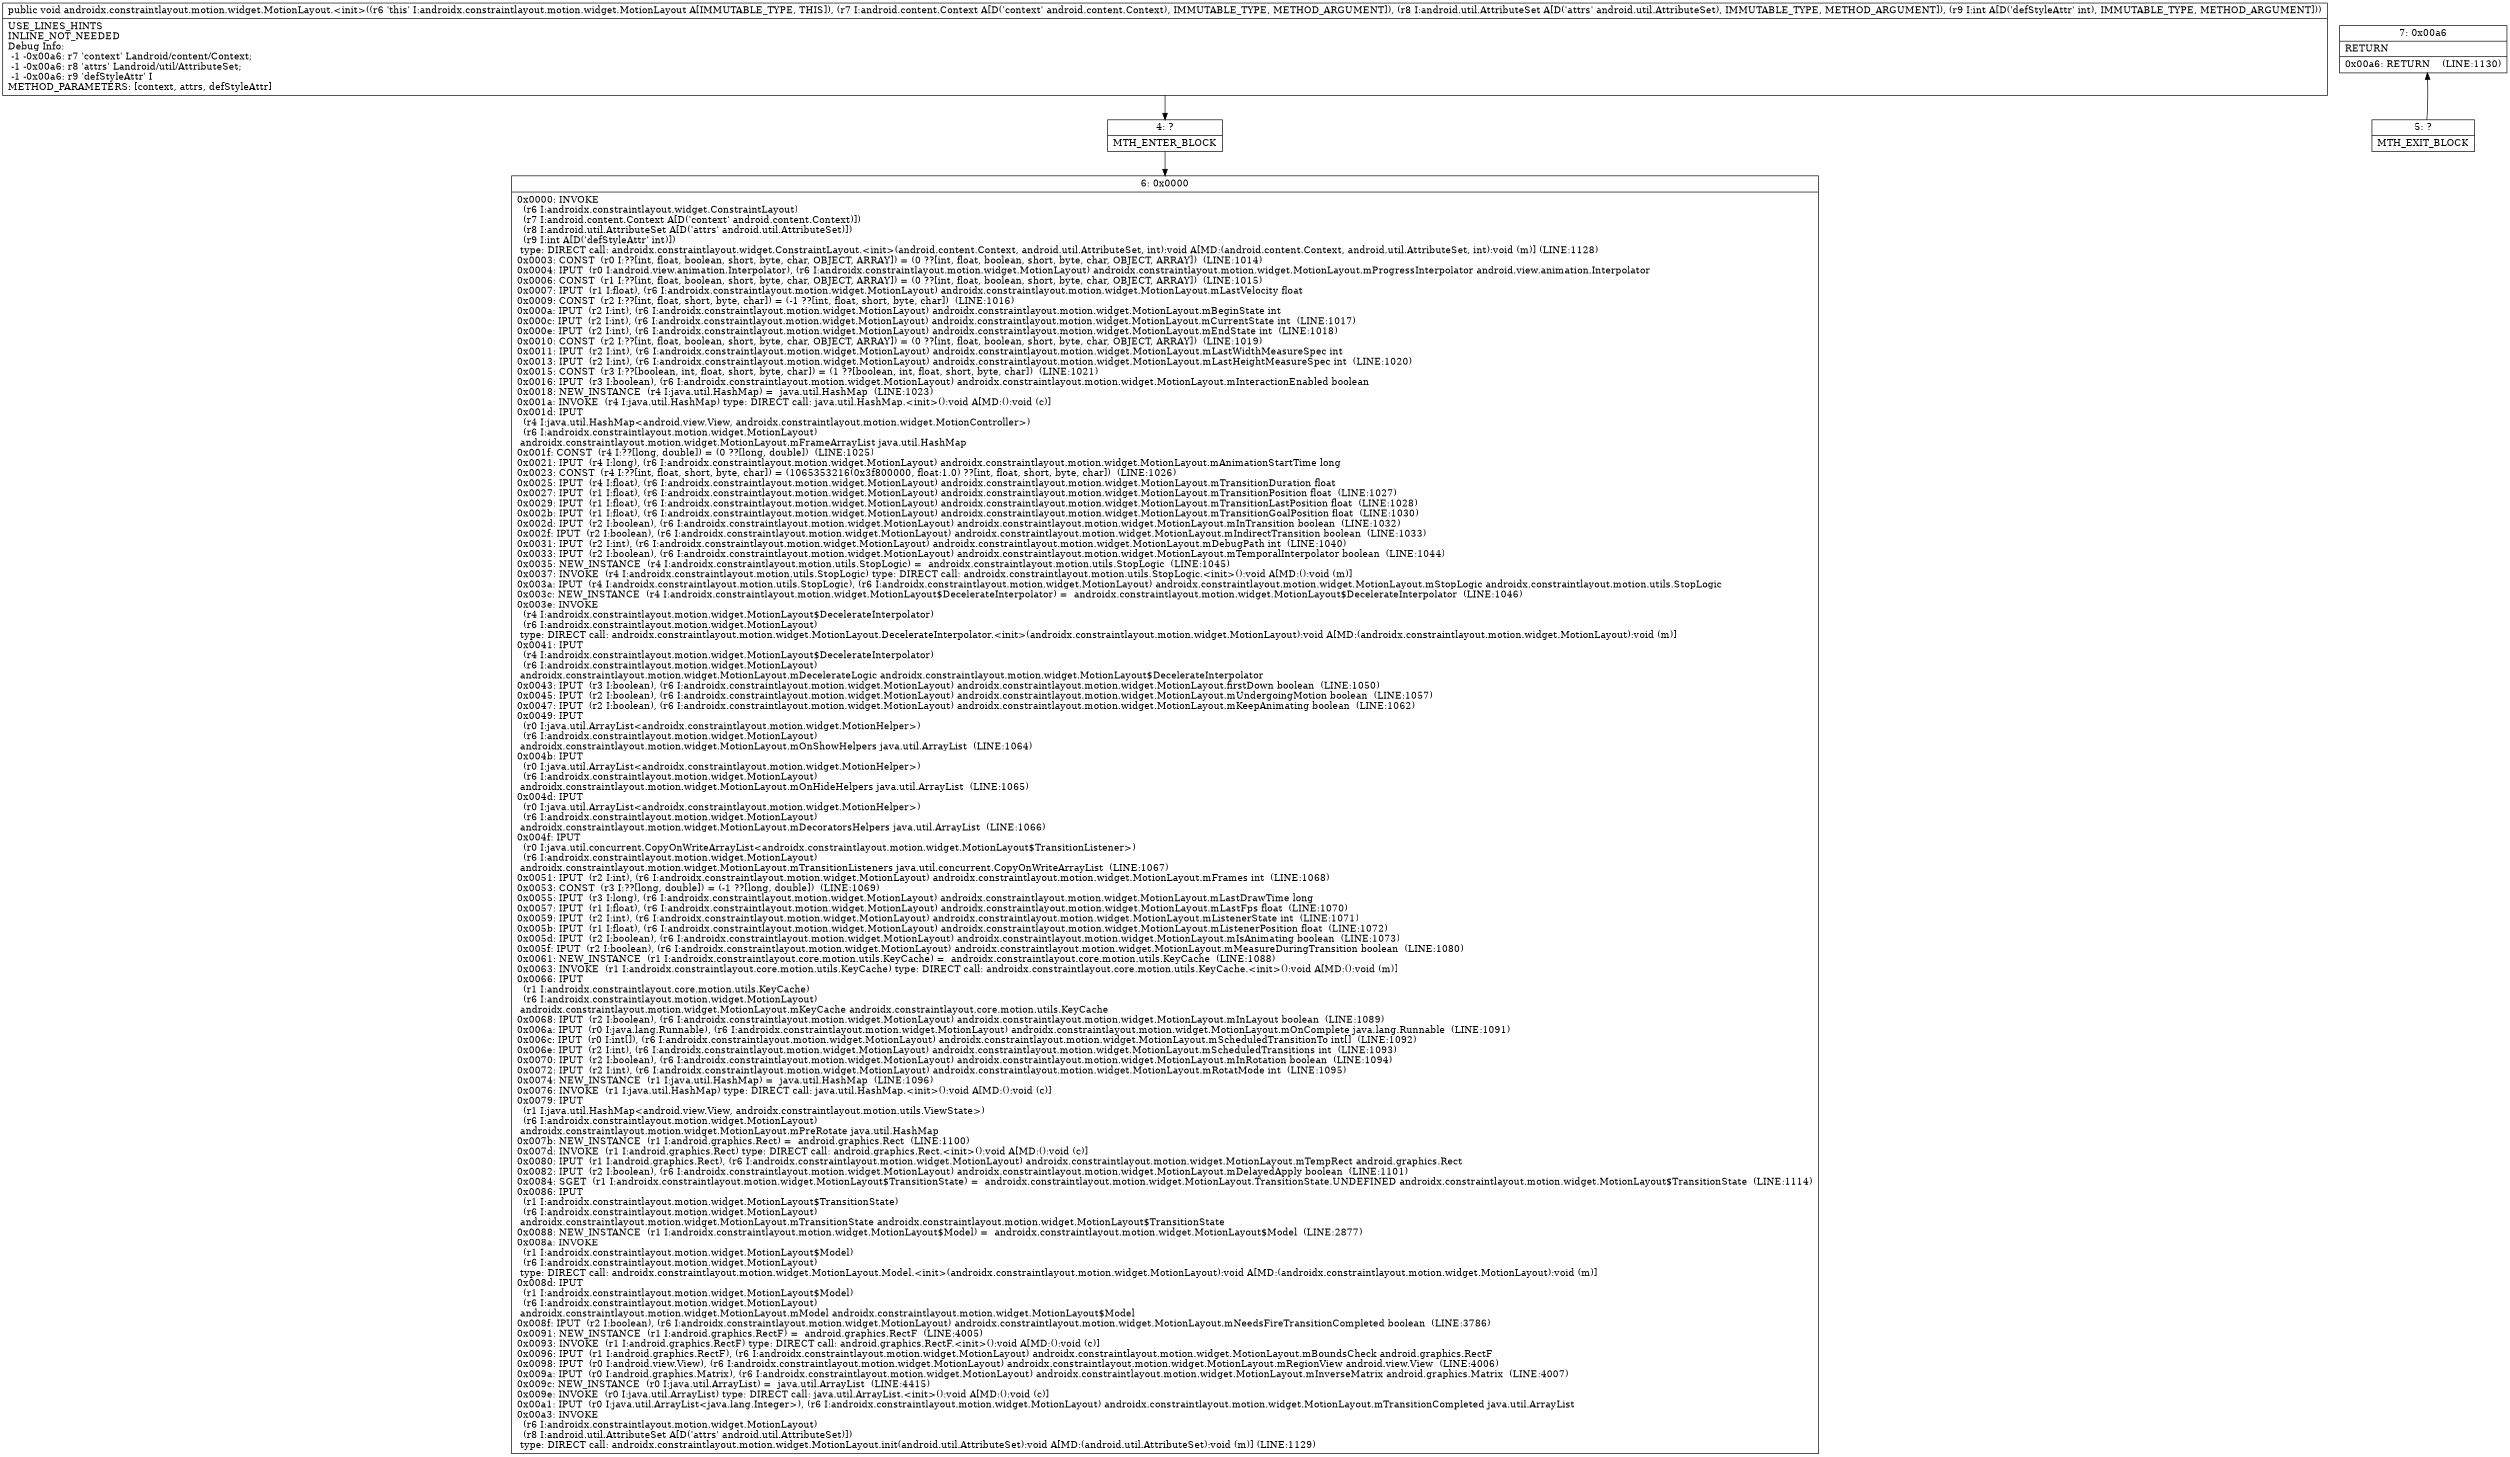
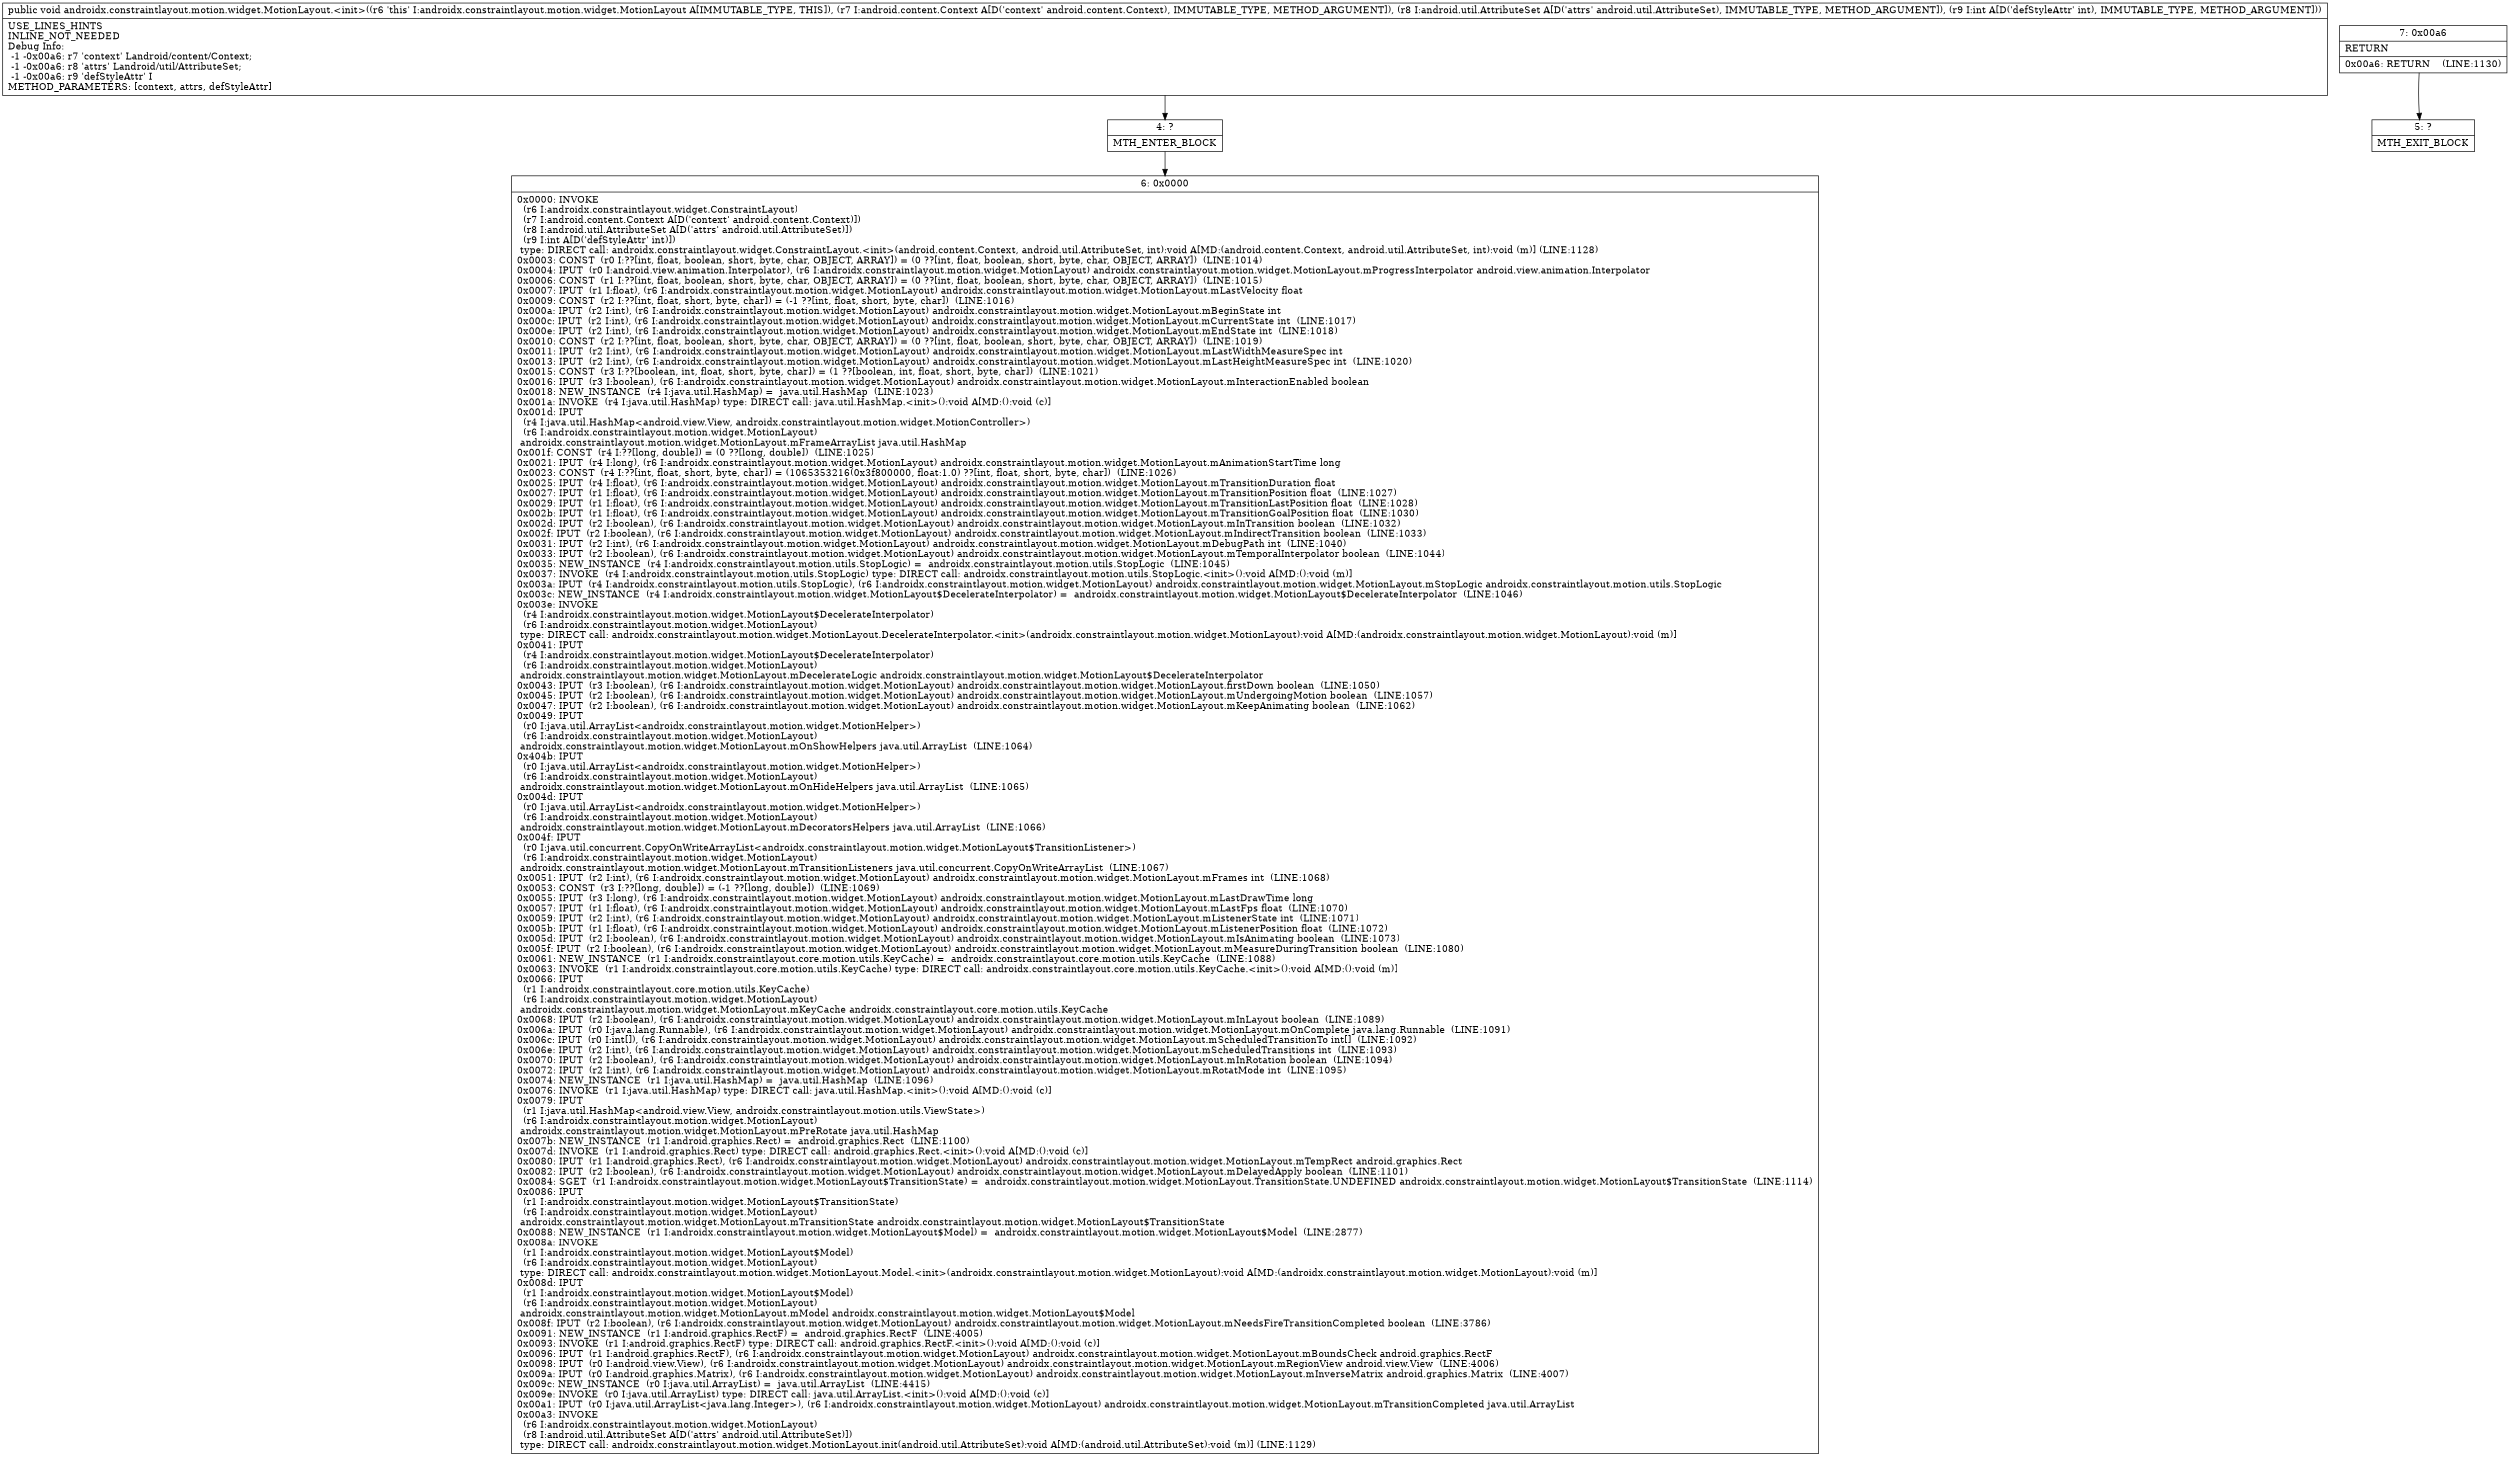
(2428, 100) -> (2419, 93)
(553, 757) -> (553, 757)
